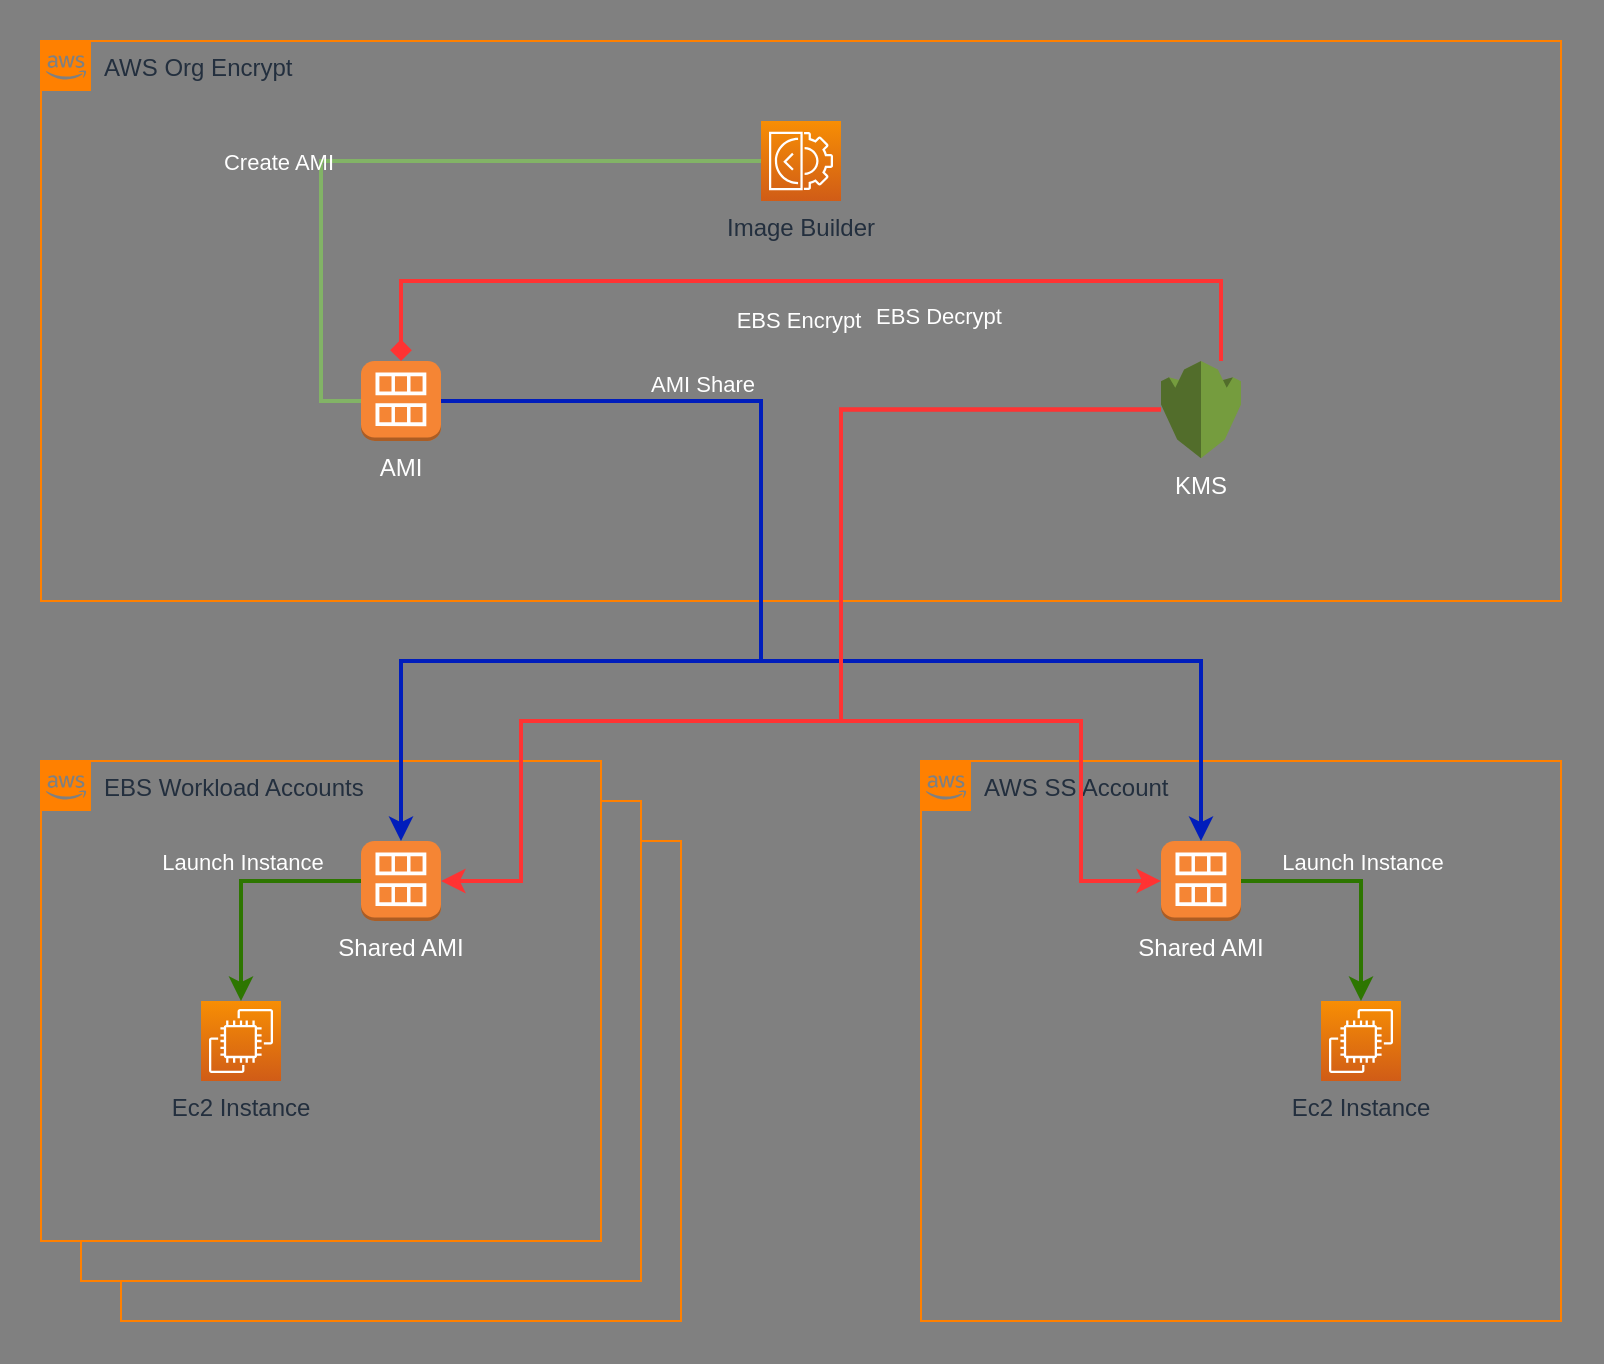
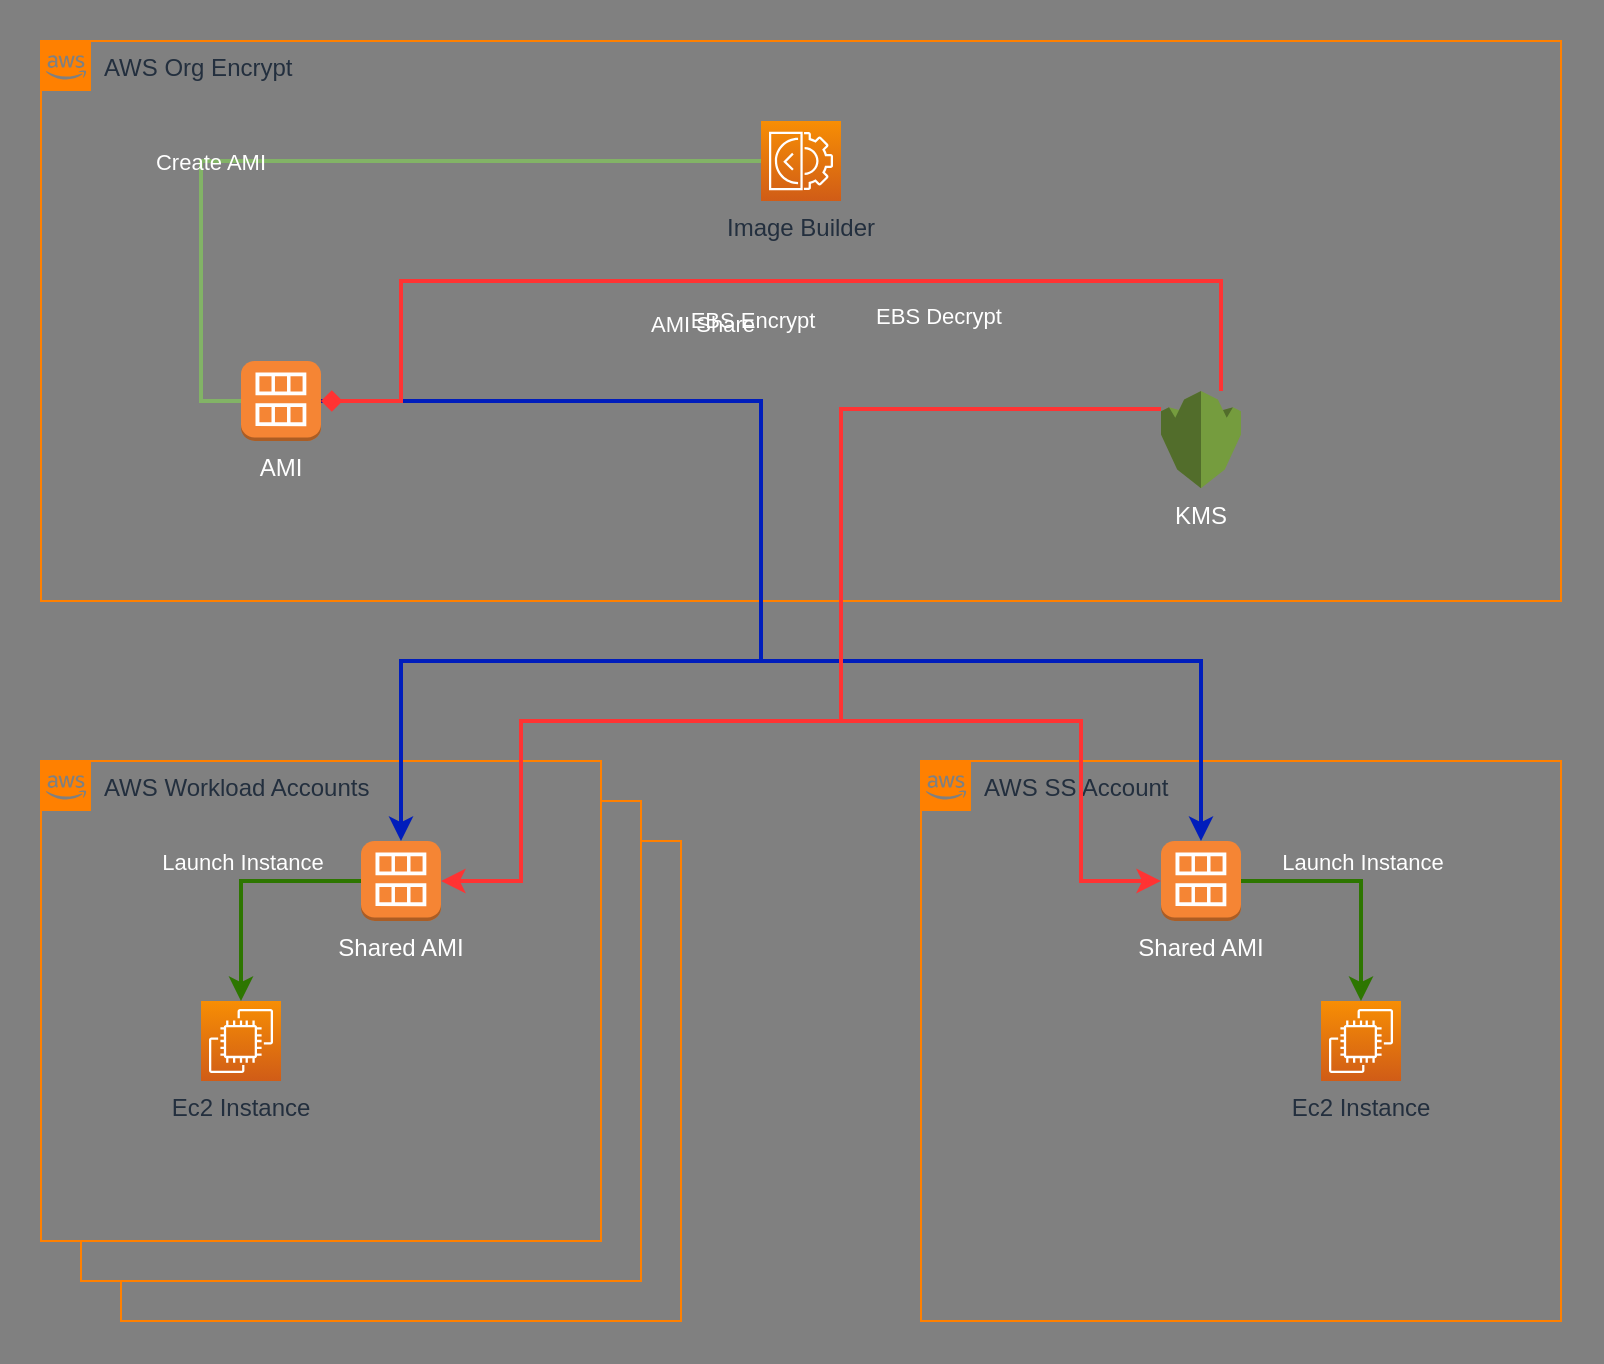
(401, 401) -> (281, 401)
(1201, 410) -> (1201, 440)
(237, 789) -> (237, 789)
